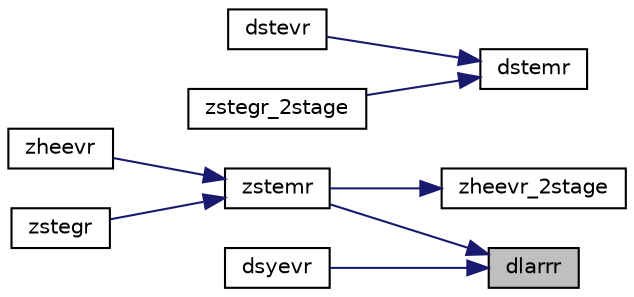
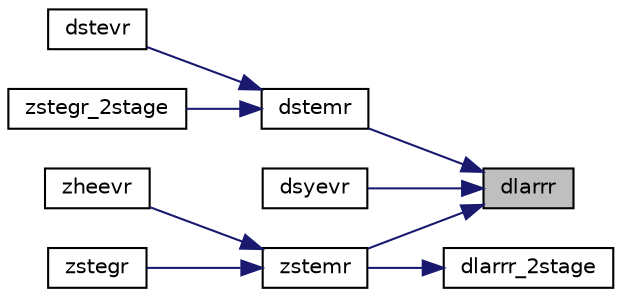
none -> (416, 146)
(534, 188) -> (528, 268)
